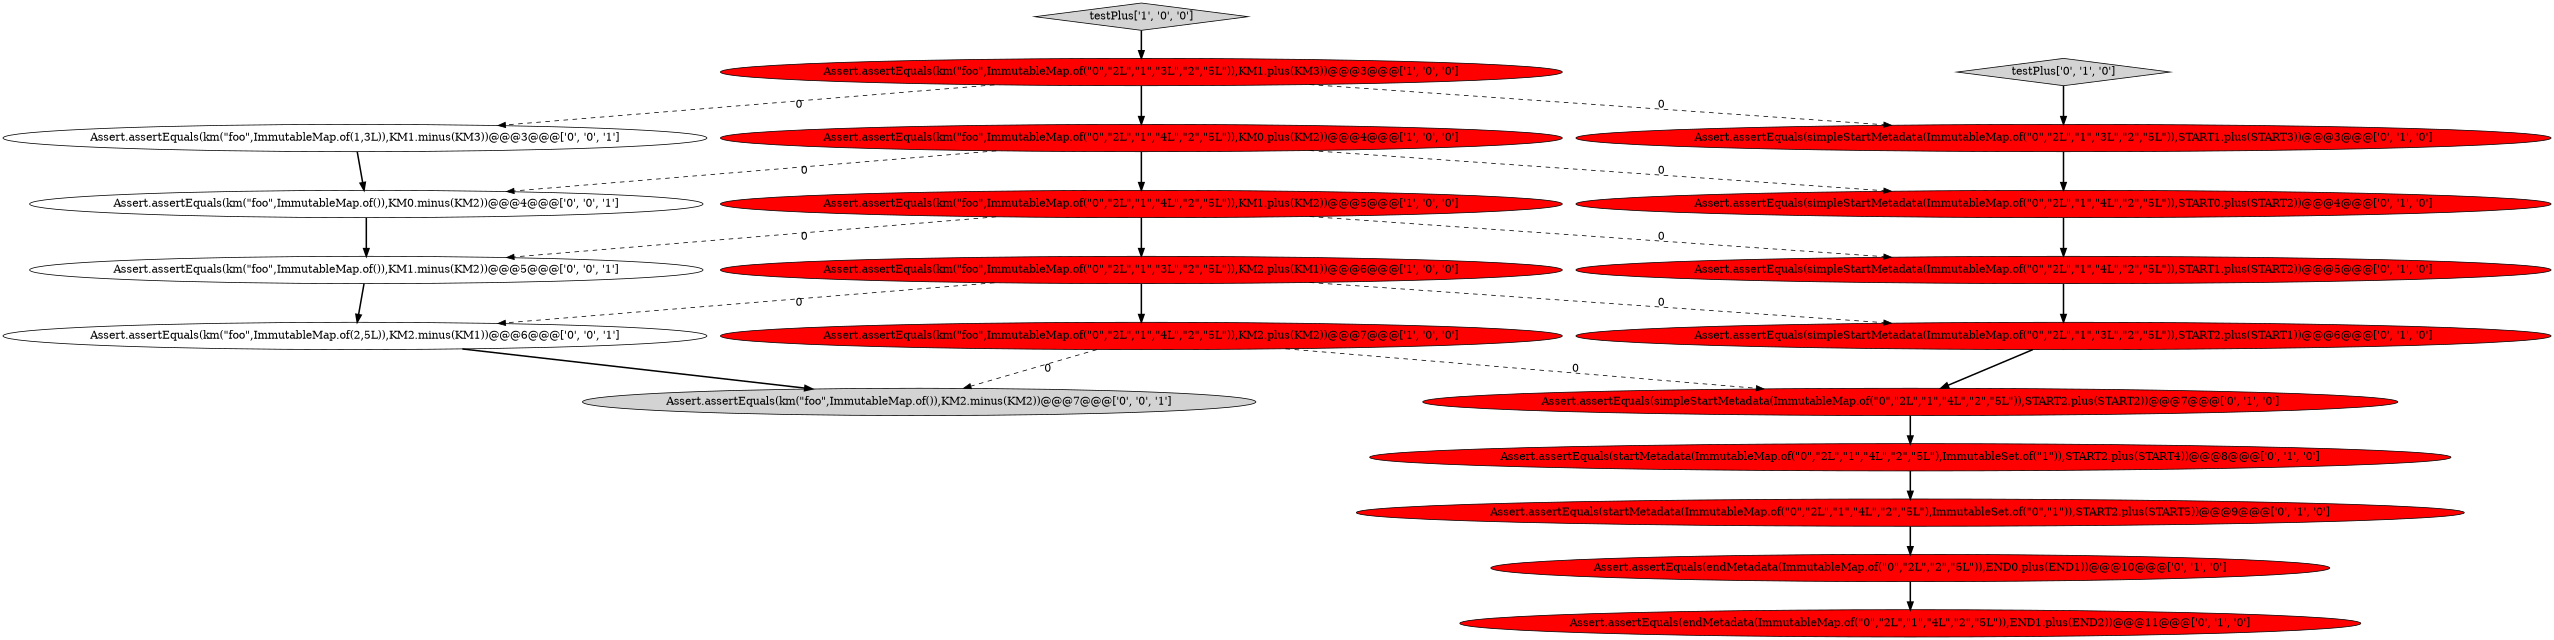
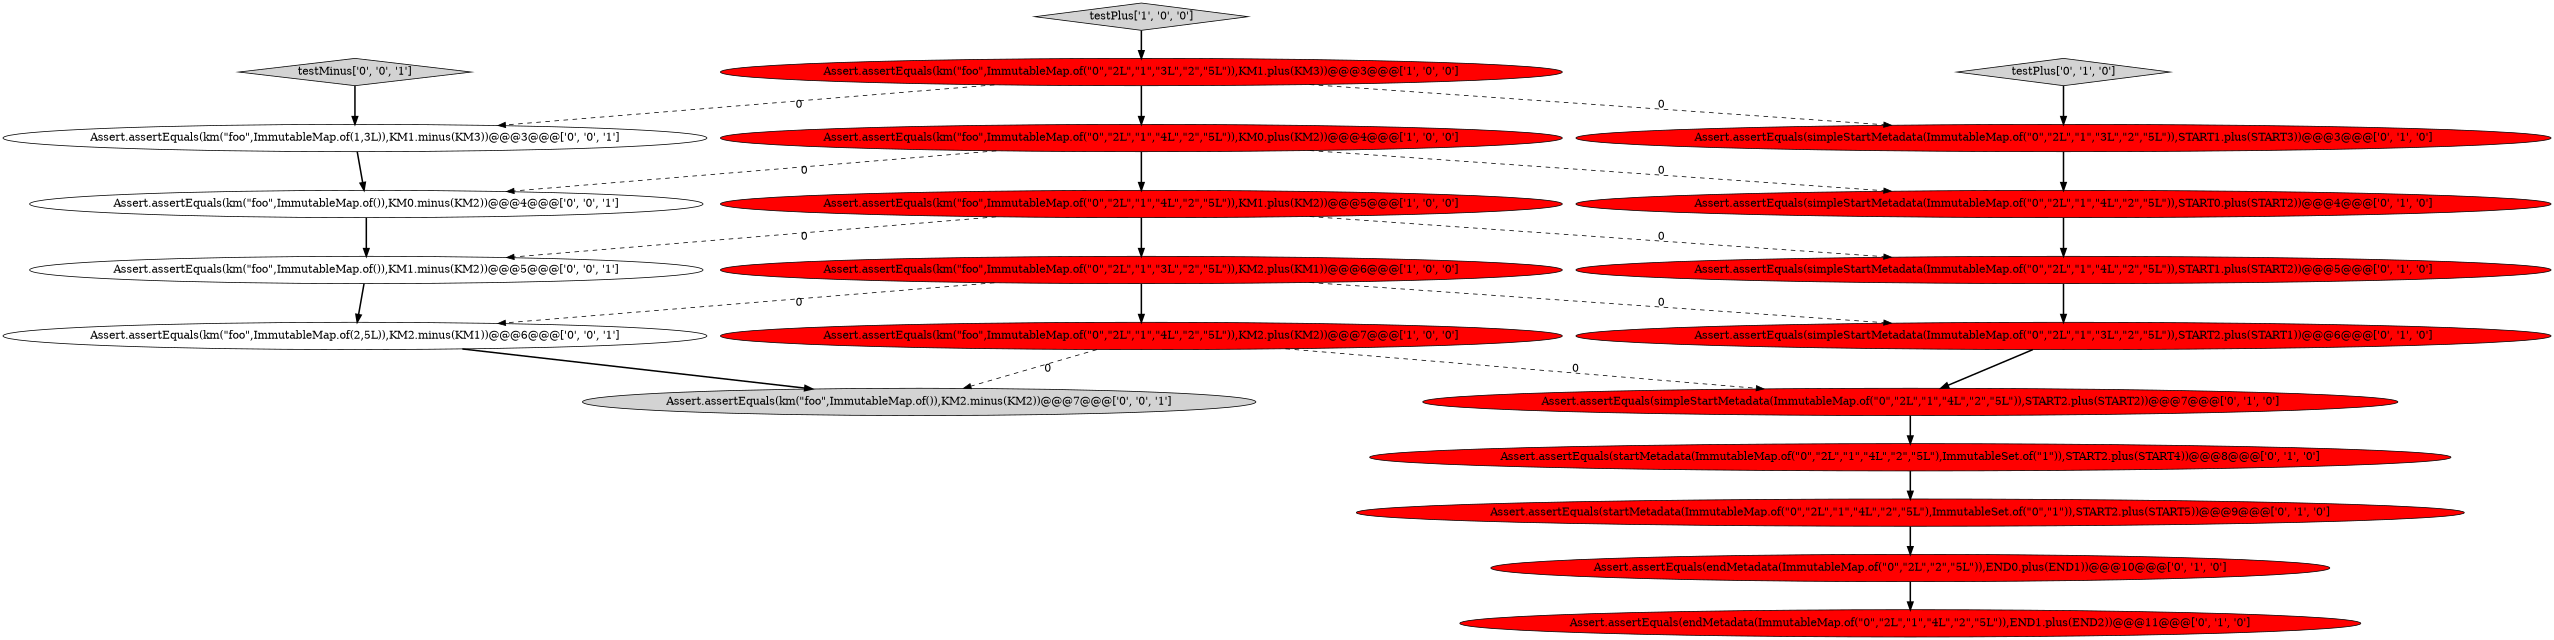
none -> (355, 72)
